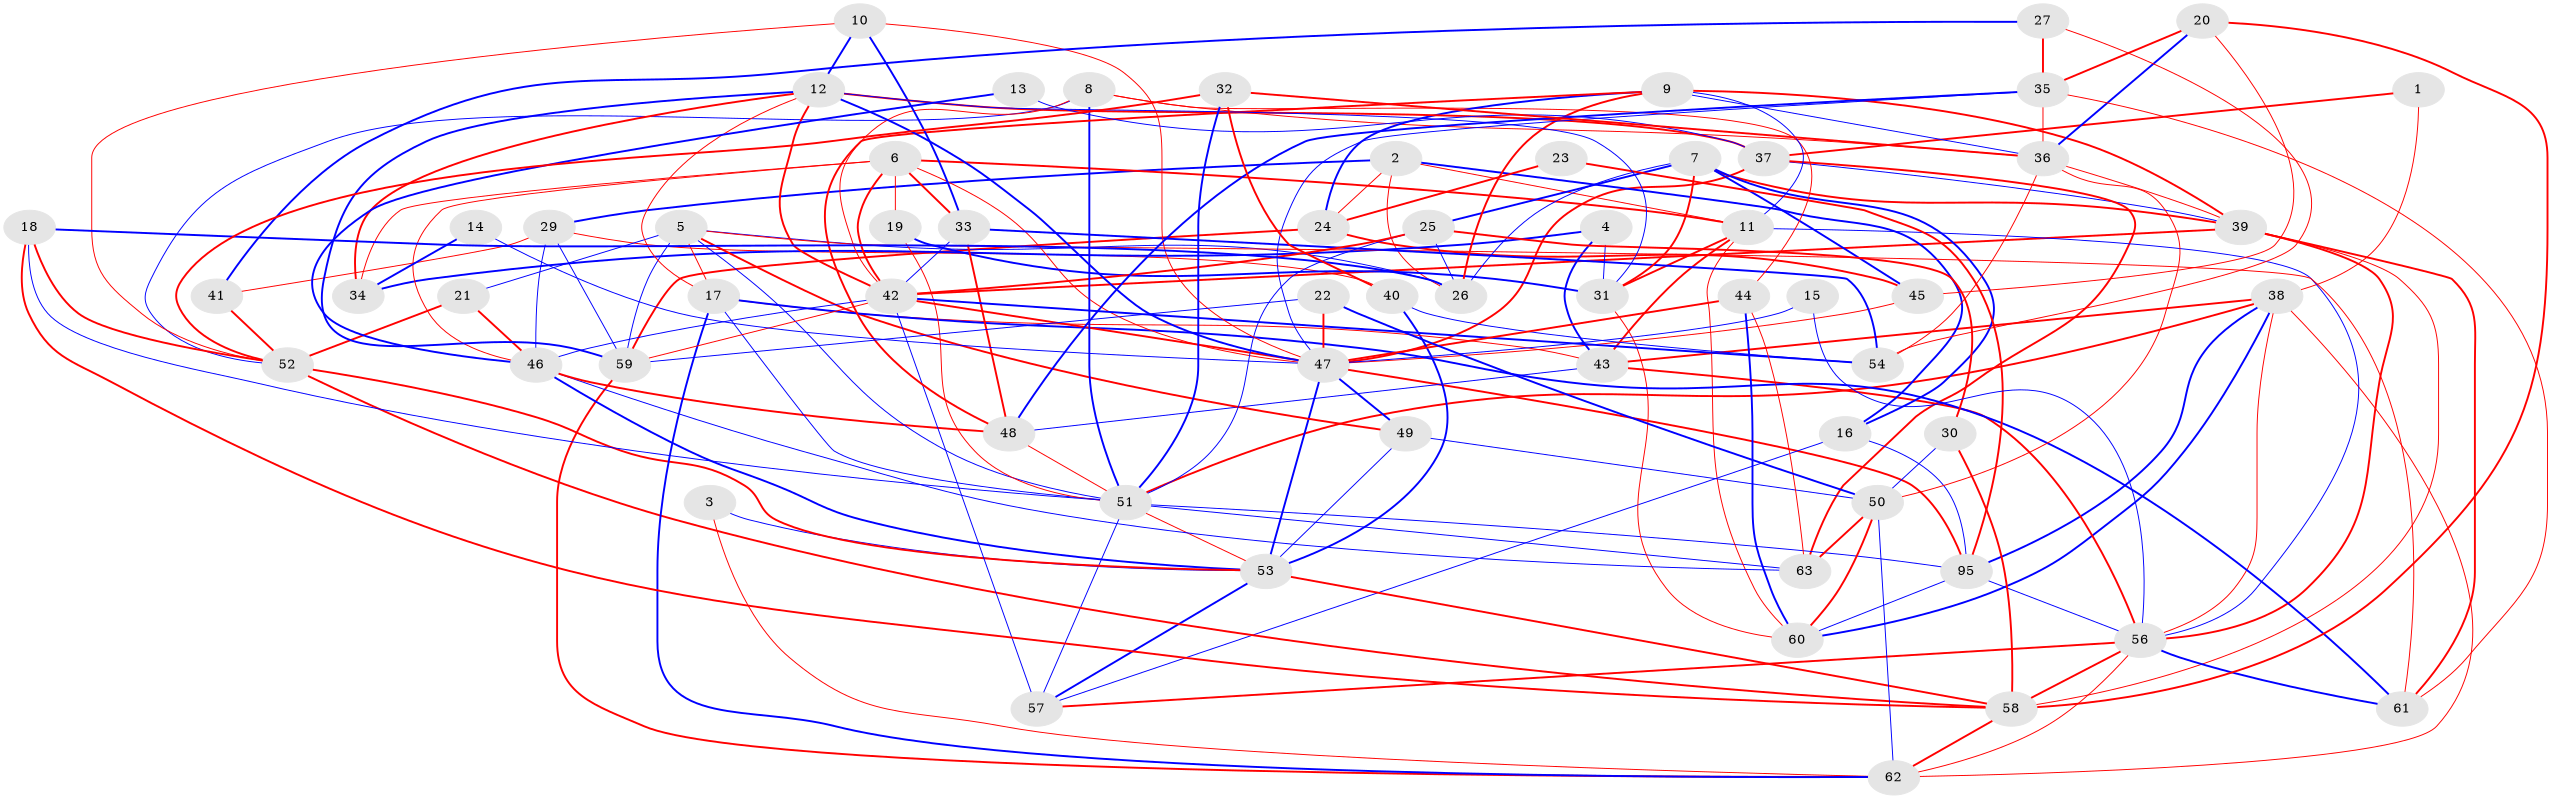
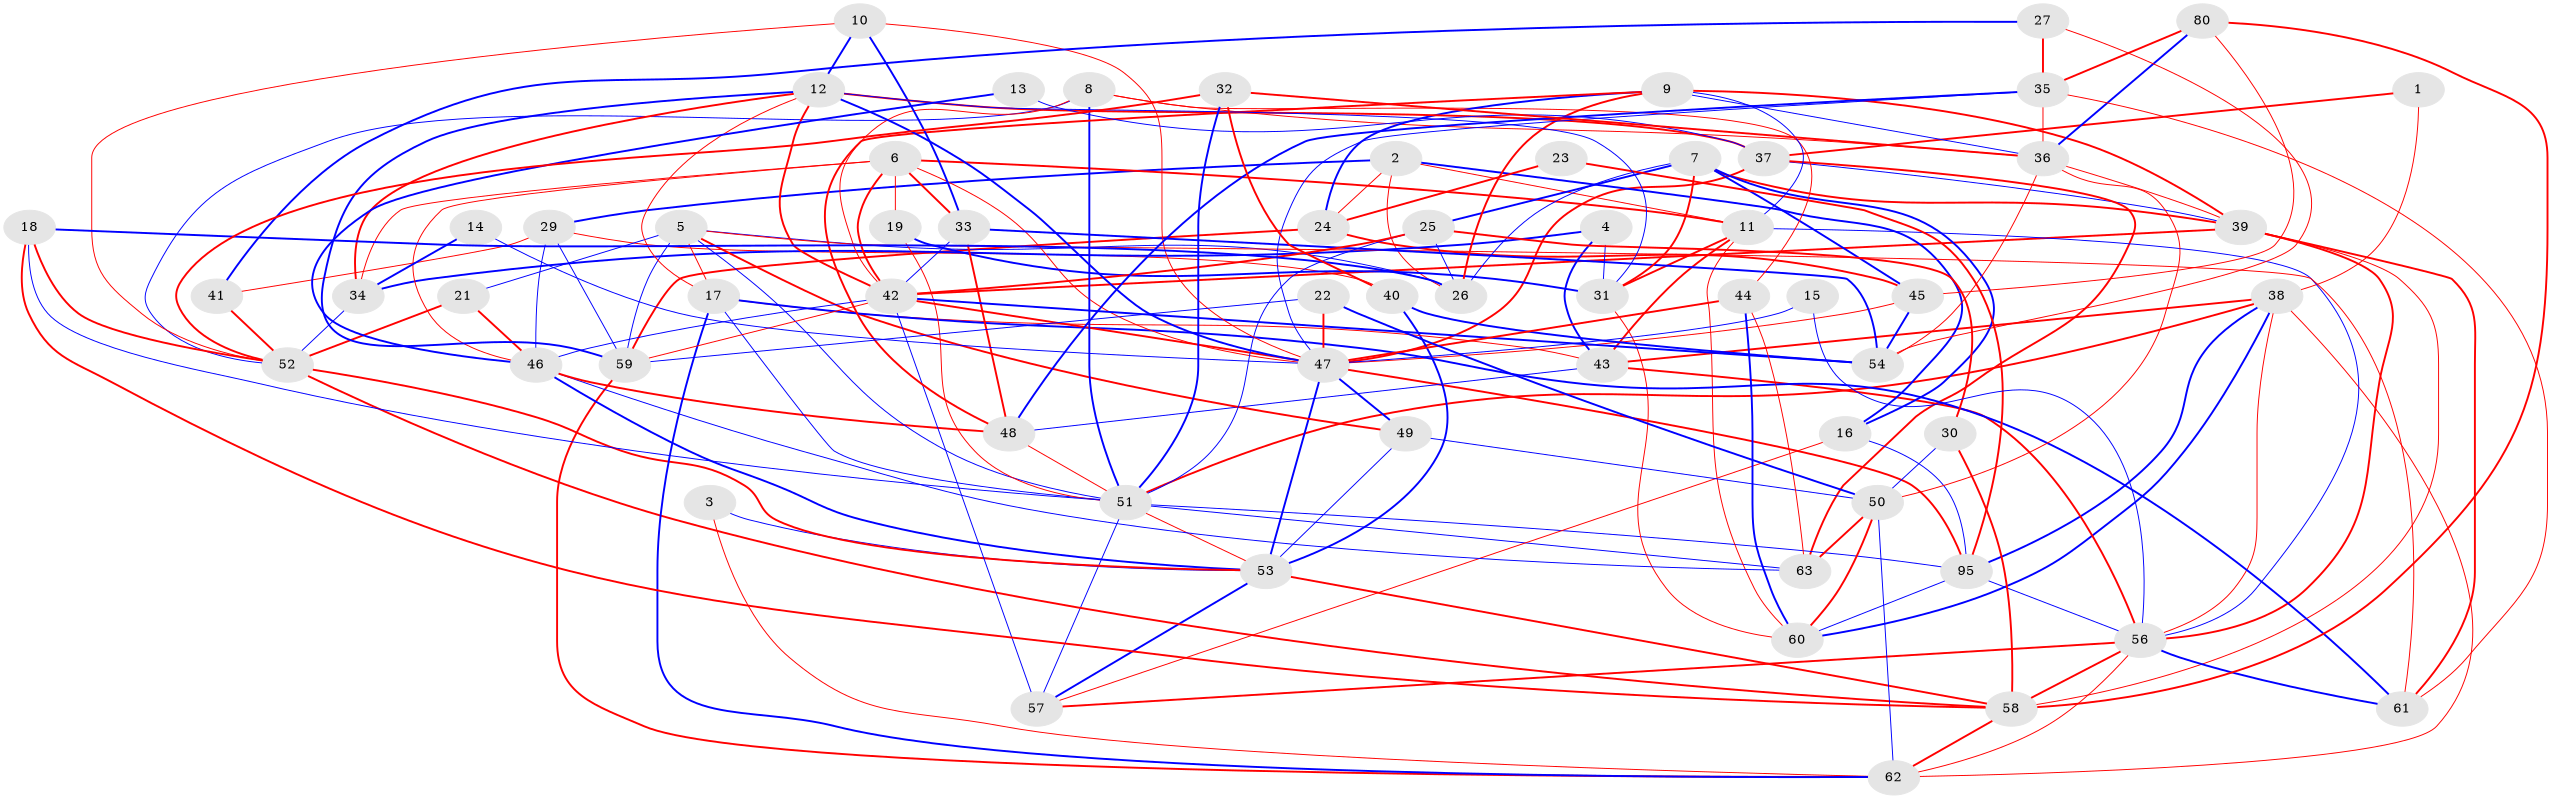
(2203, 21) -> (2203, 21)
none -> (1899, 329)
none -> (323, 331)
(1564, 336) -> (1564, 336)
(1441, 571) -> (1441, 571)
